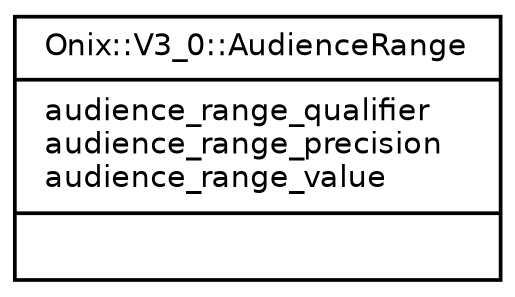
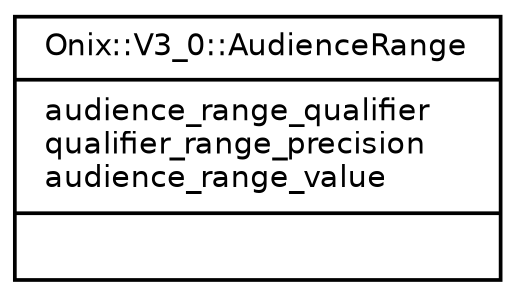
(245, 145) -> (235, 145)
